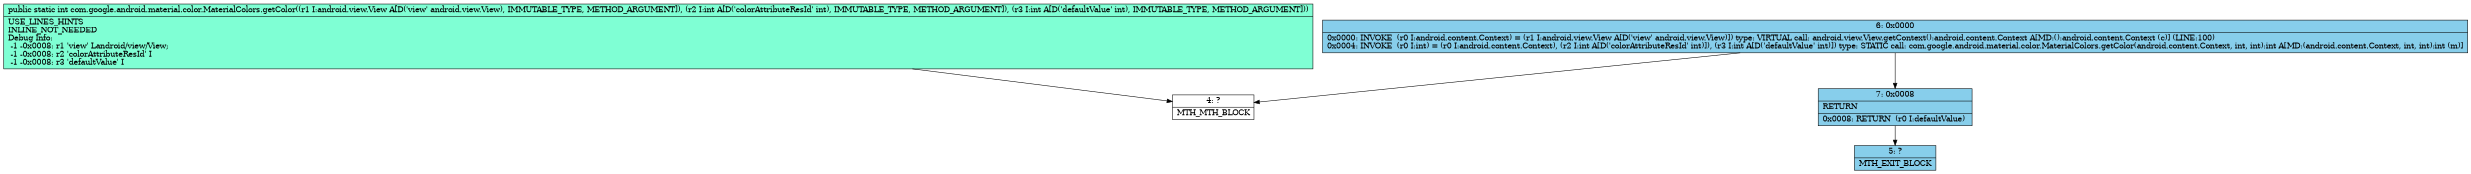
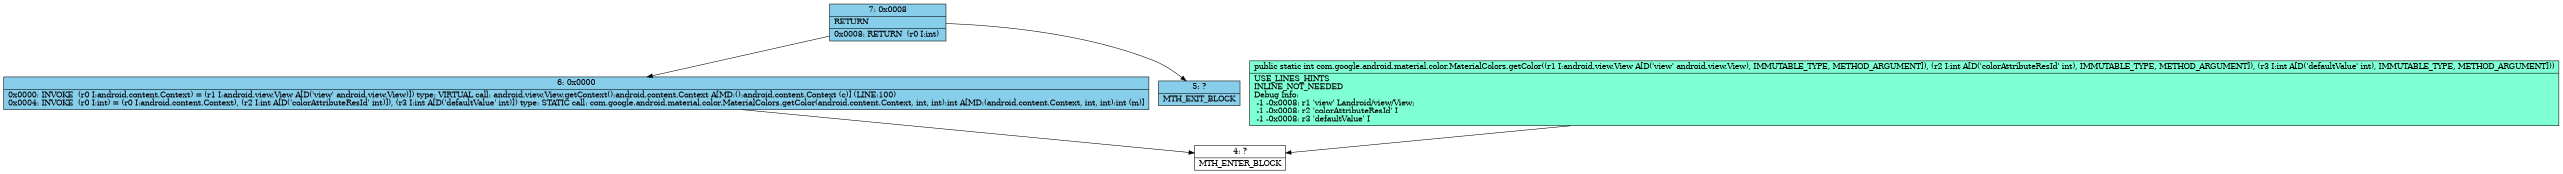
(1895, 68) -> (741, 56)
(1213, 113) -> (1240, 164)
(1895, 119) -> (888, 35)
